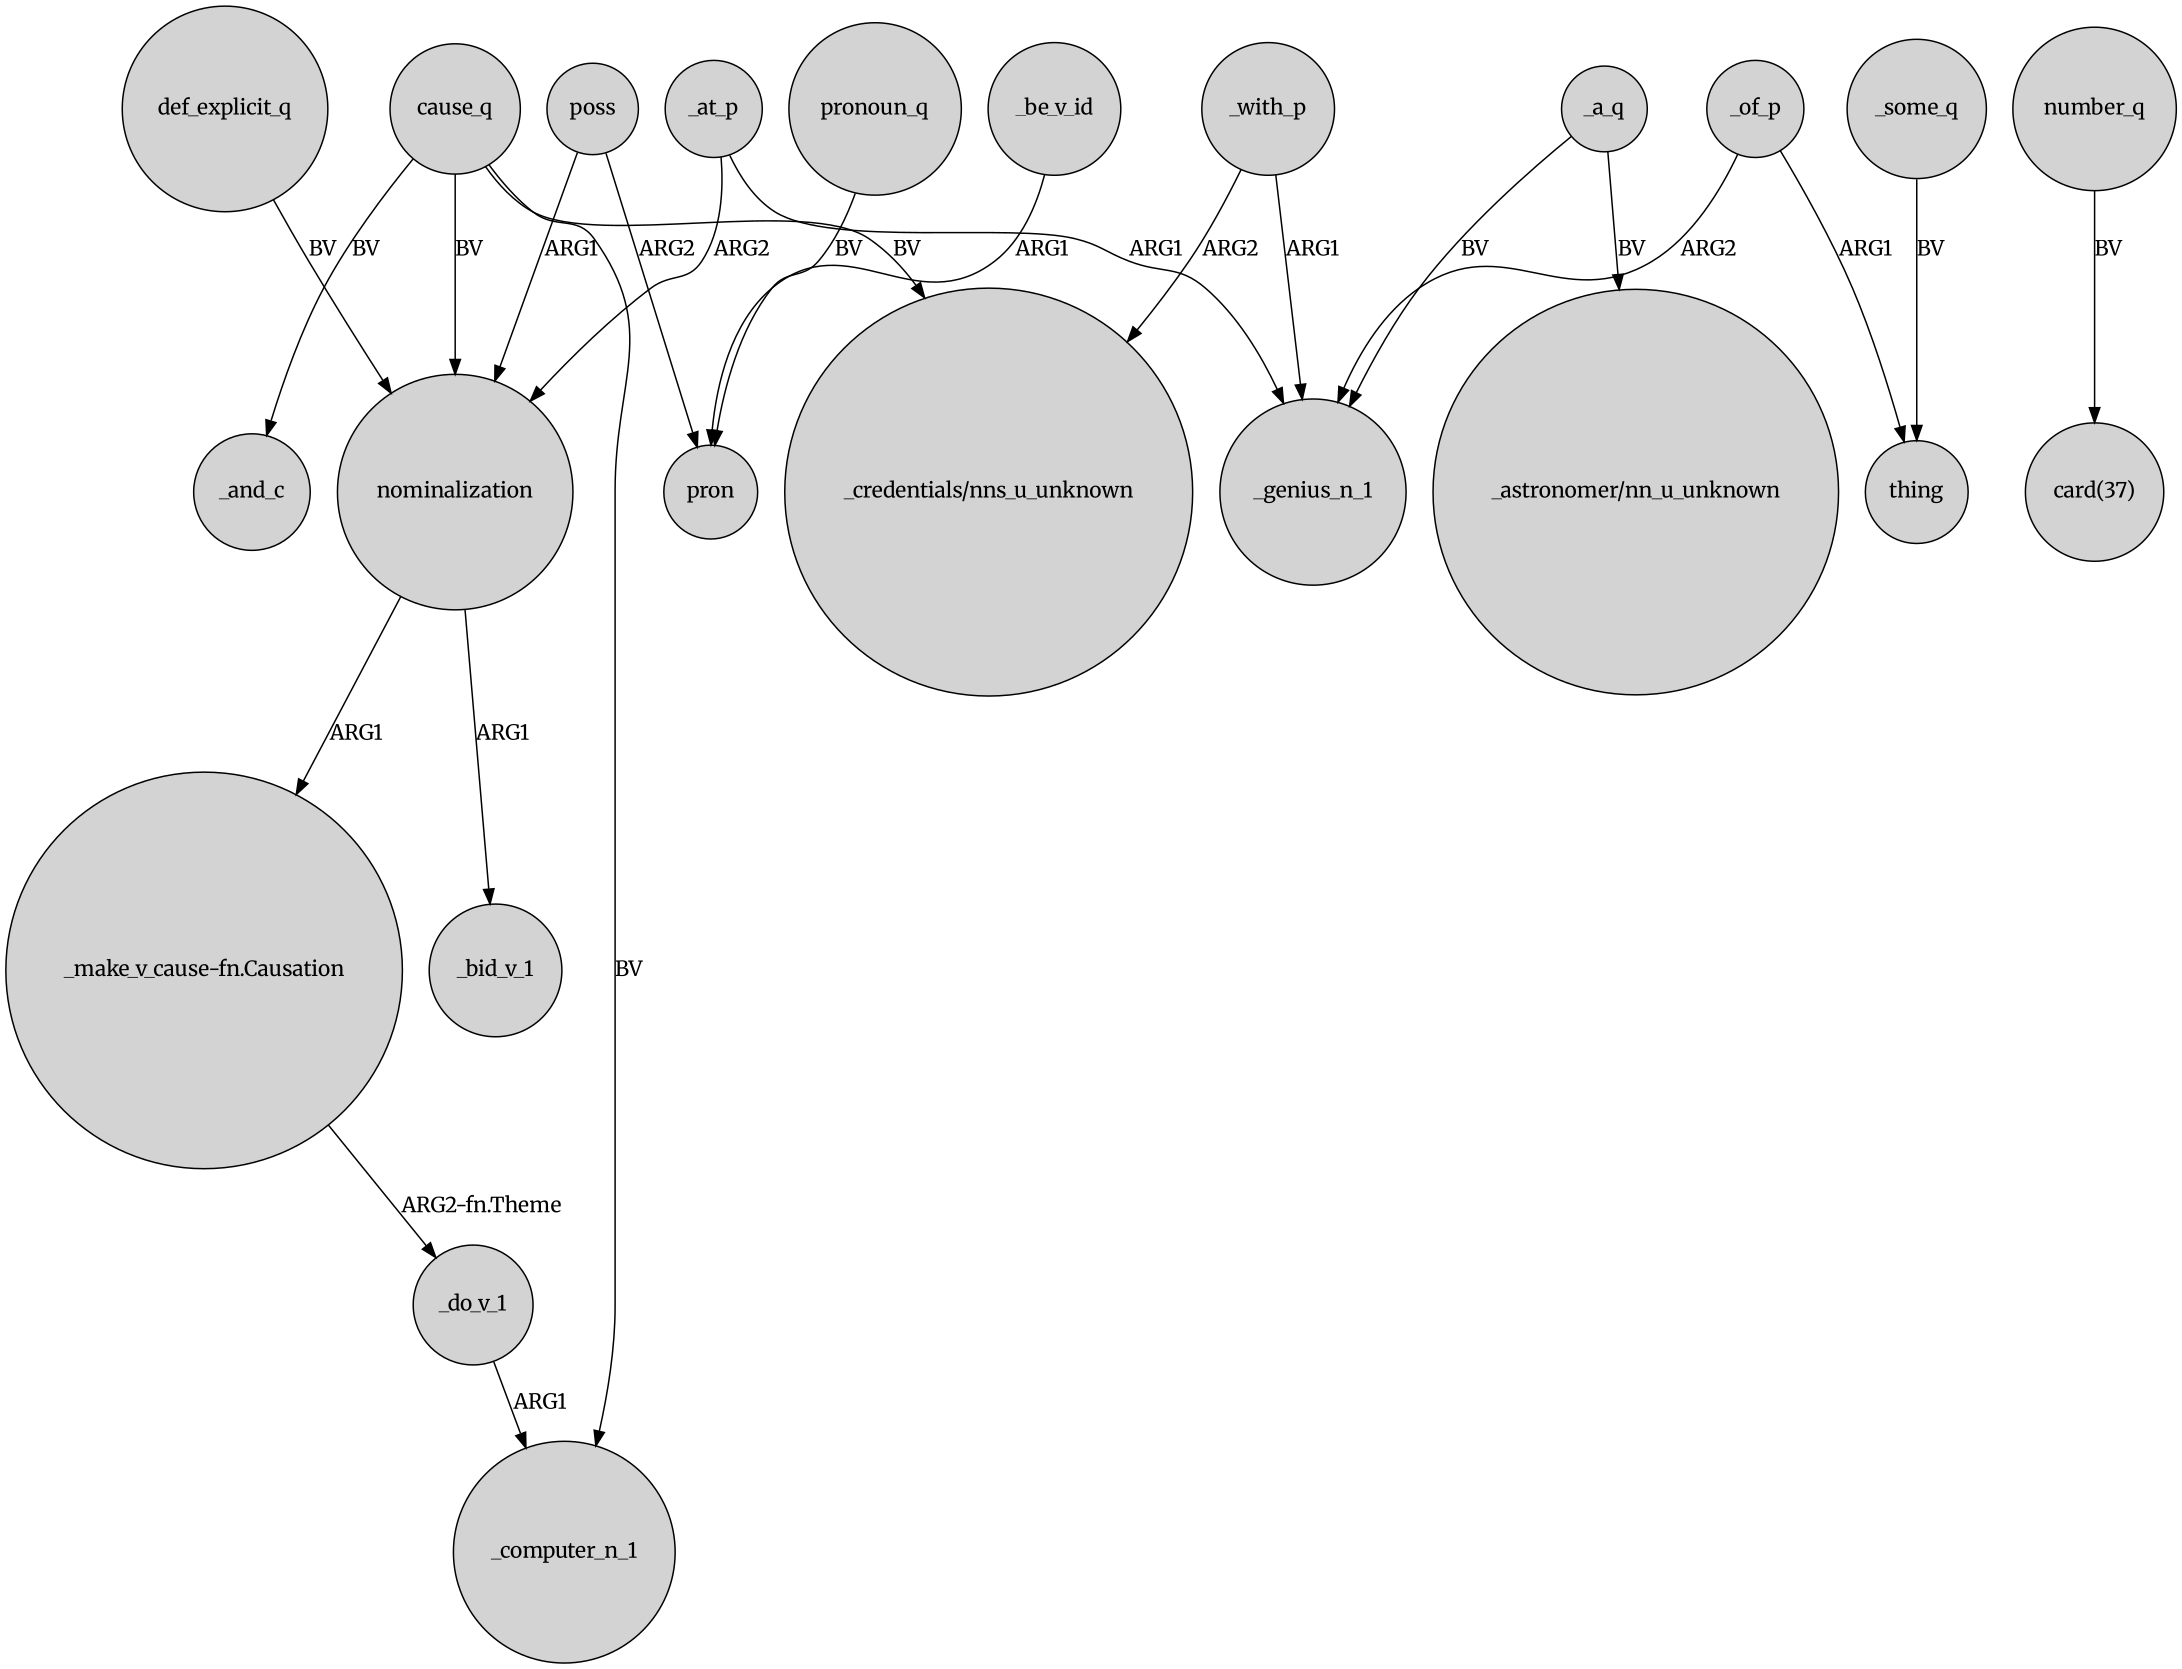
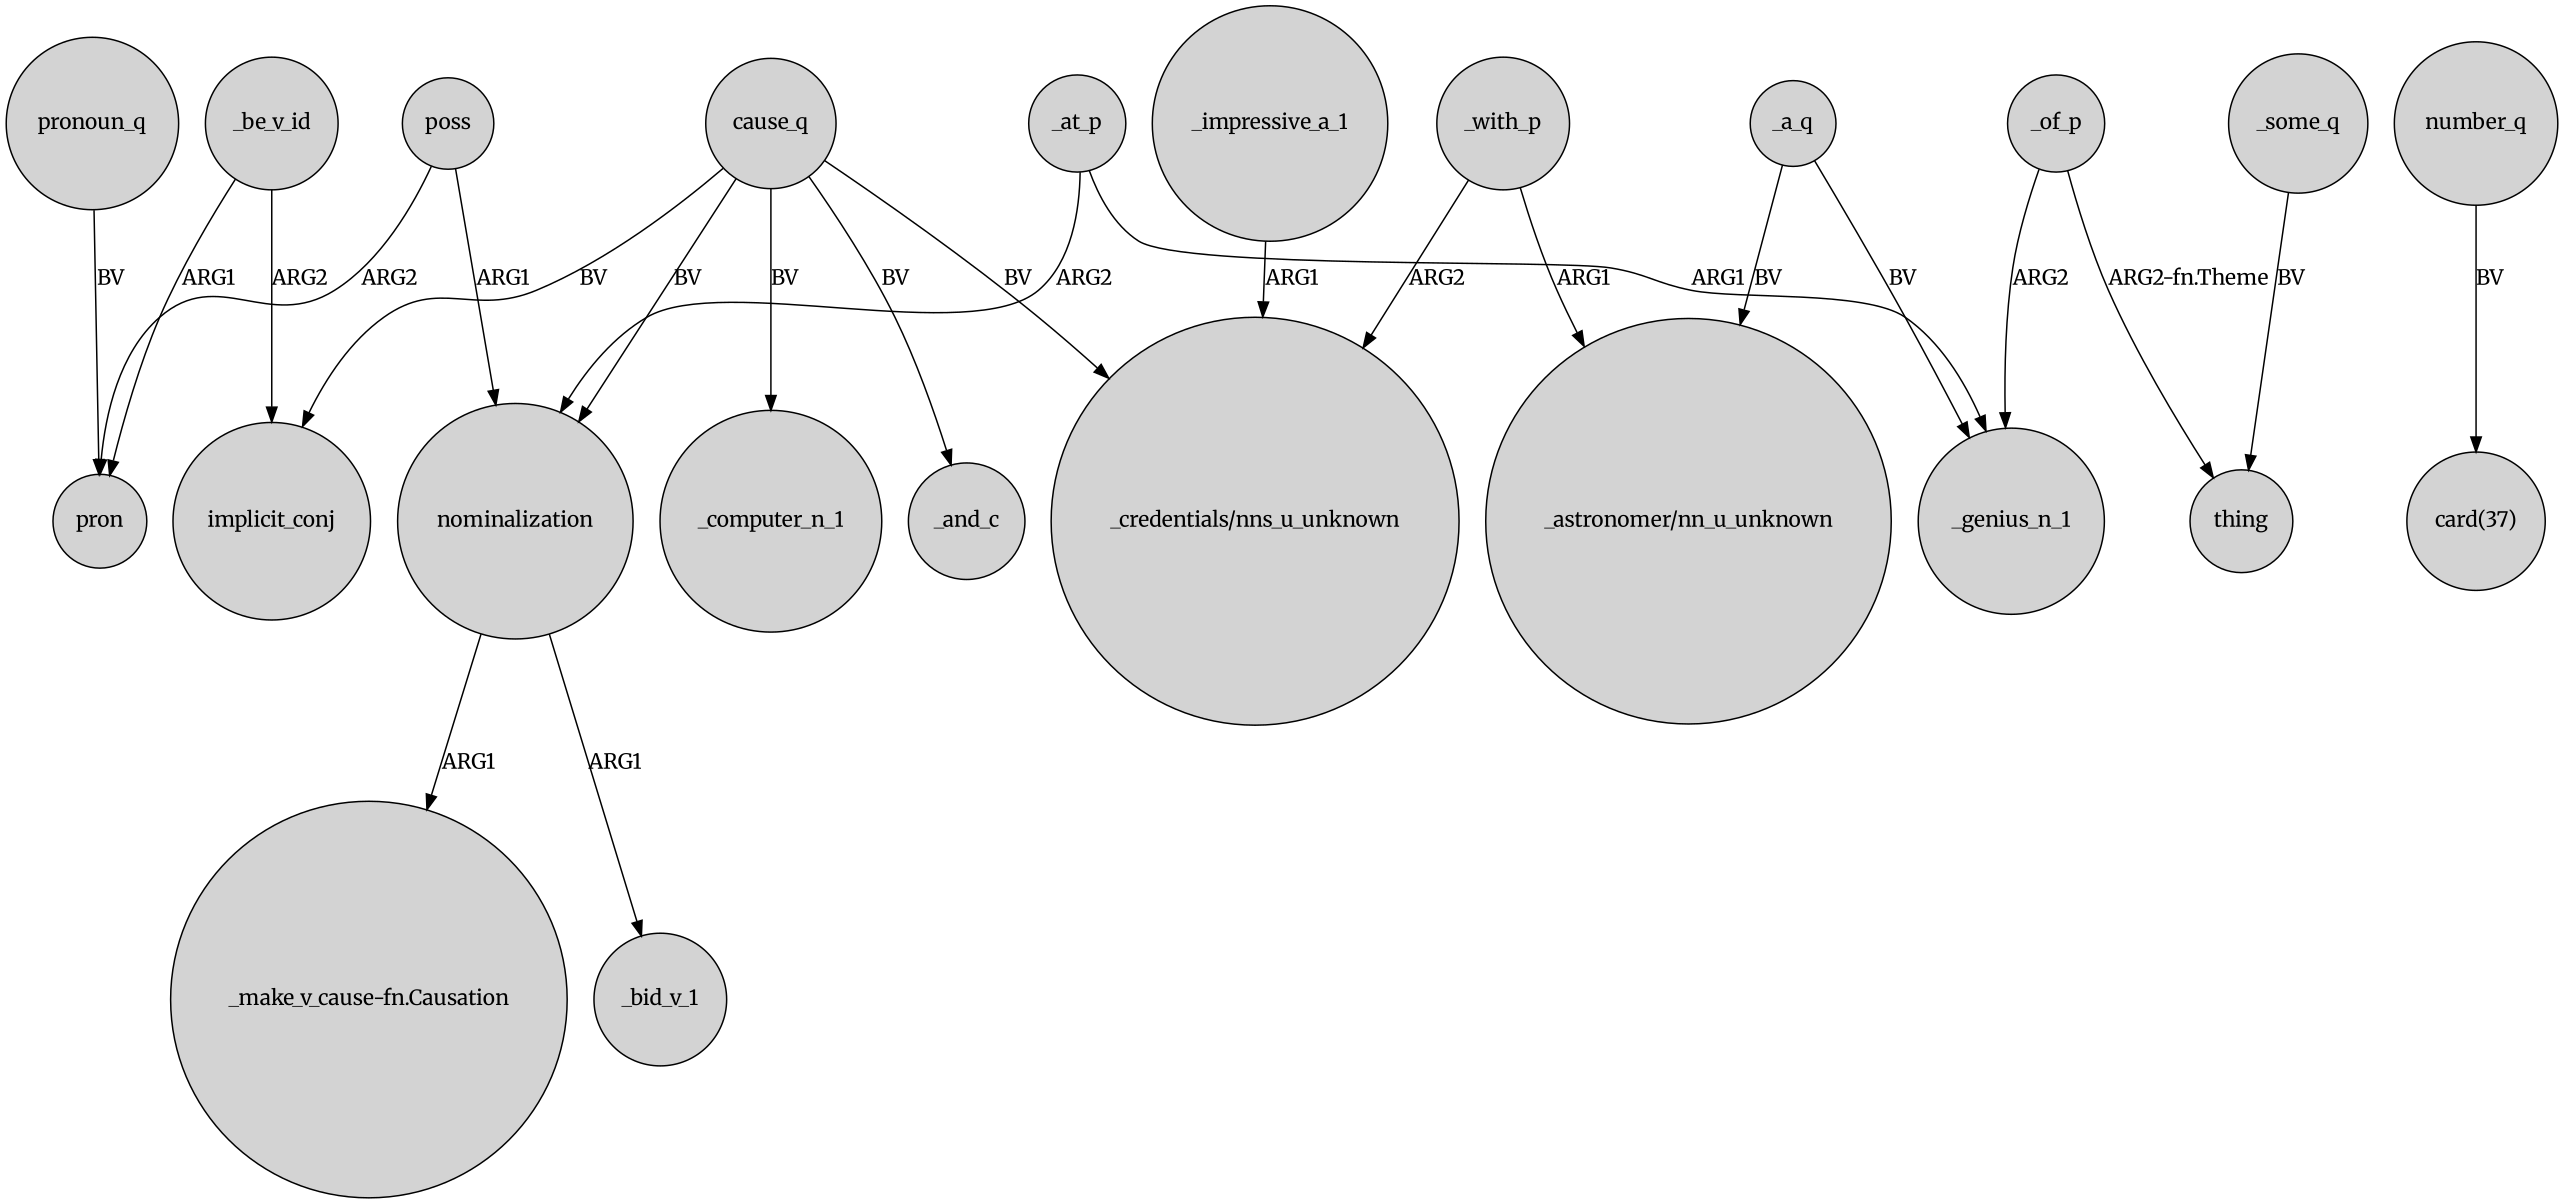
(225, 109) -> none
none -> (1270, 124)
(1866, 250) -> (2189, 279)
(1288, 280) -> (1542, 254)
none -> (272, 521)
(473, 1305) -> none
